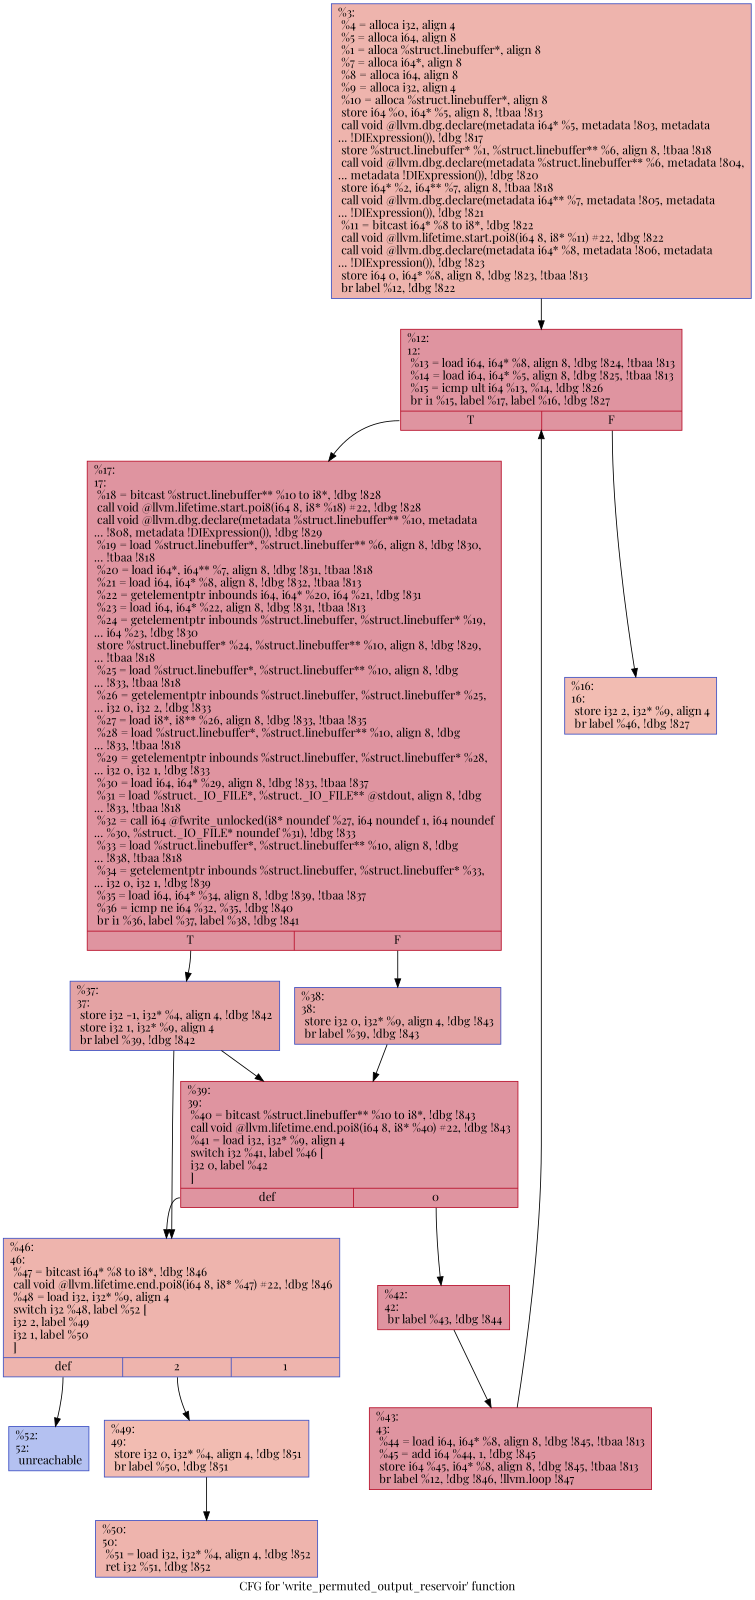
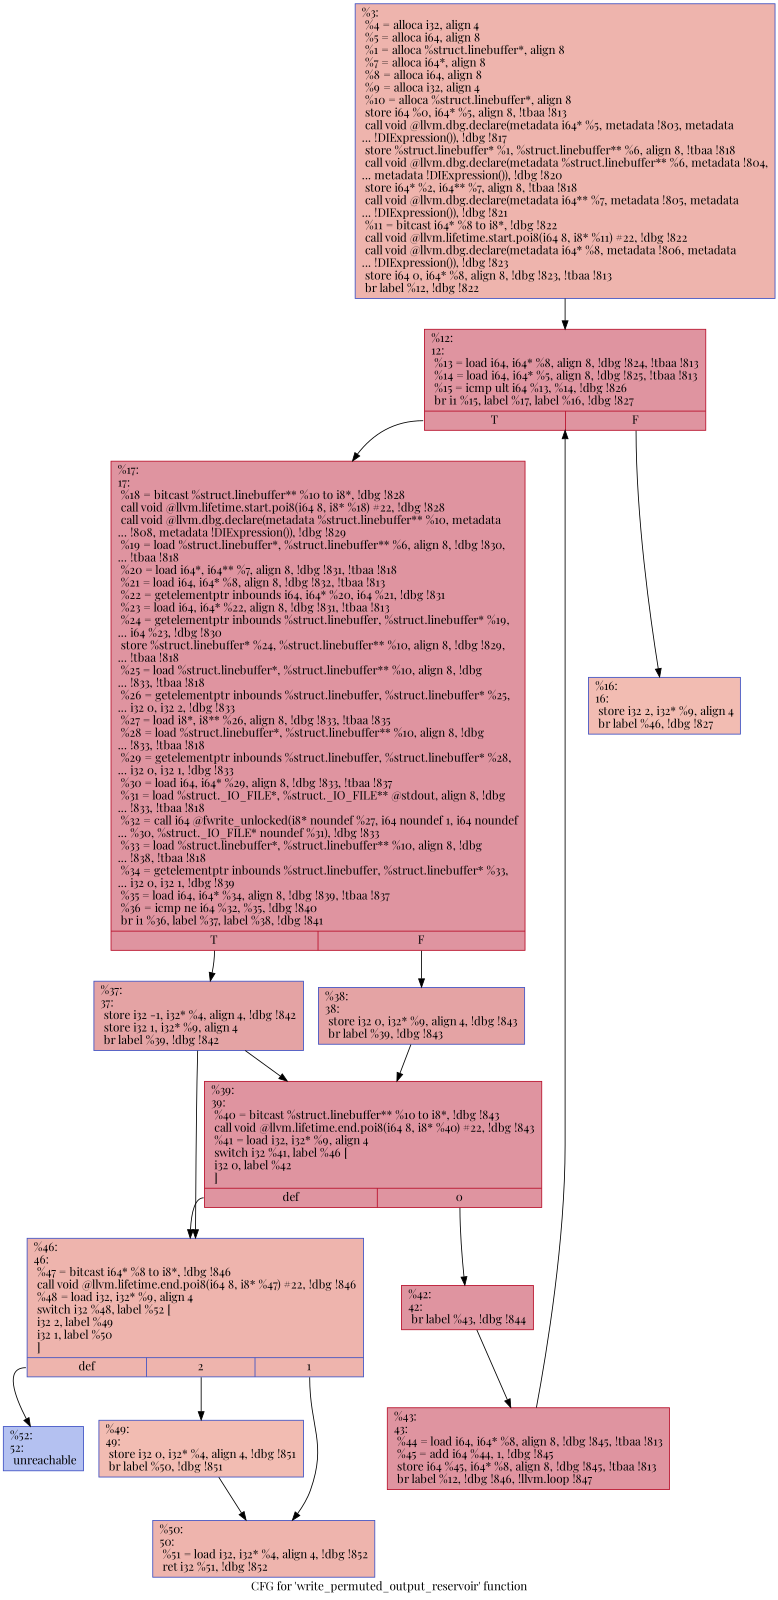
none -> (318, 1447)
